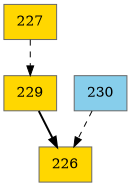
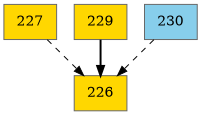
(30, 53) -> (62, 54)
